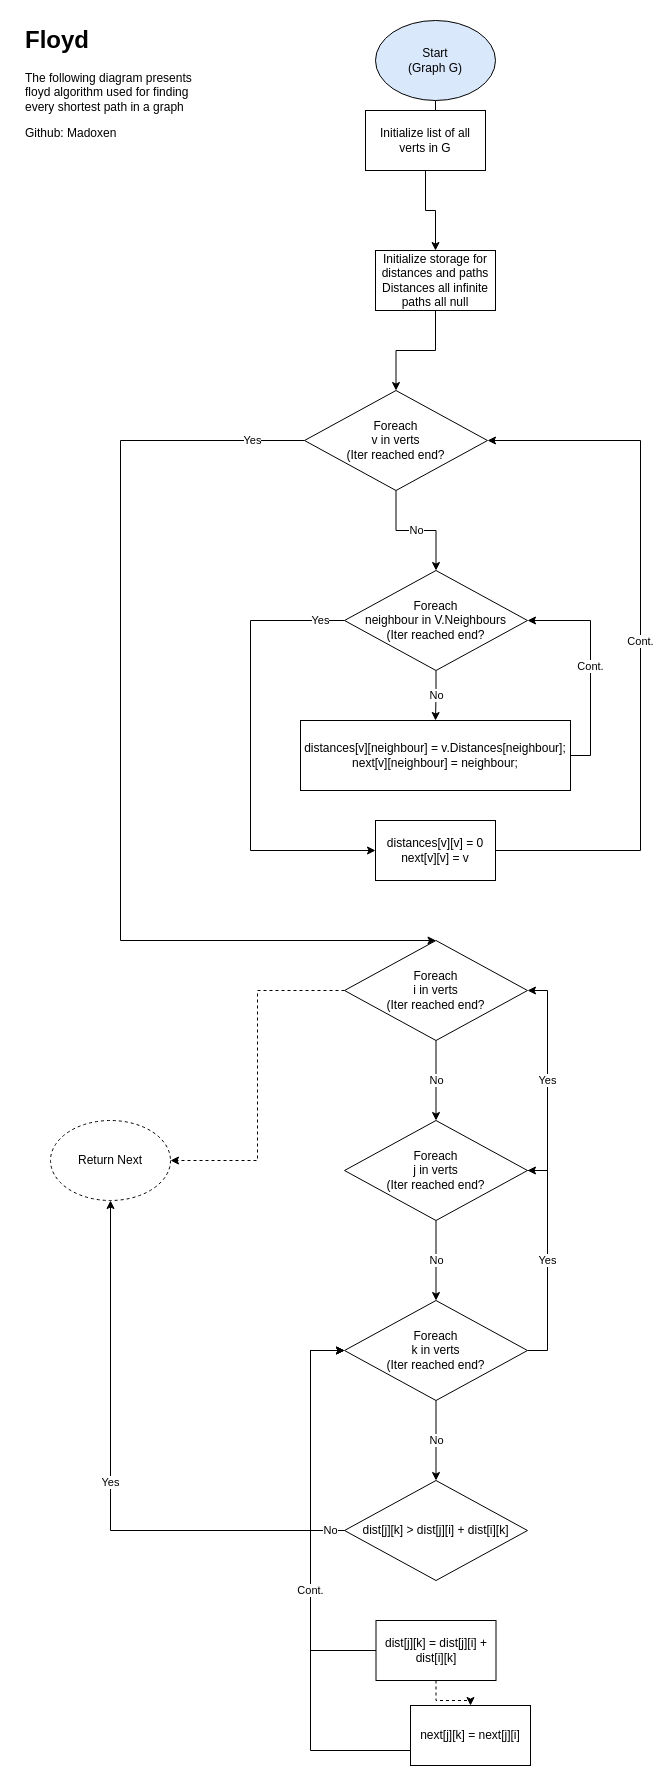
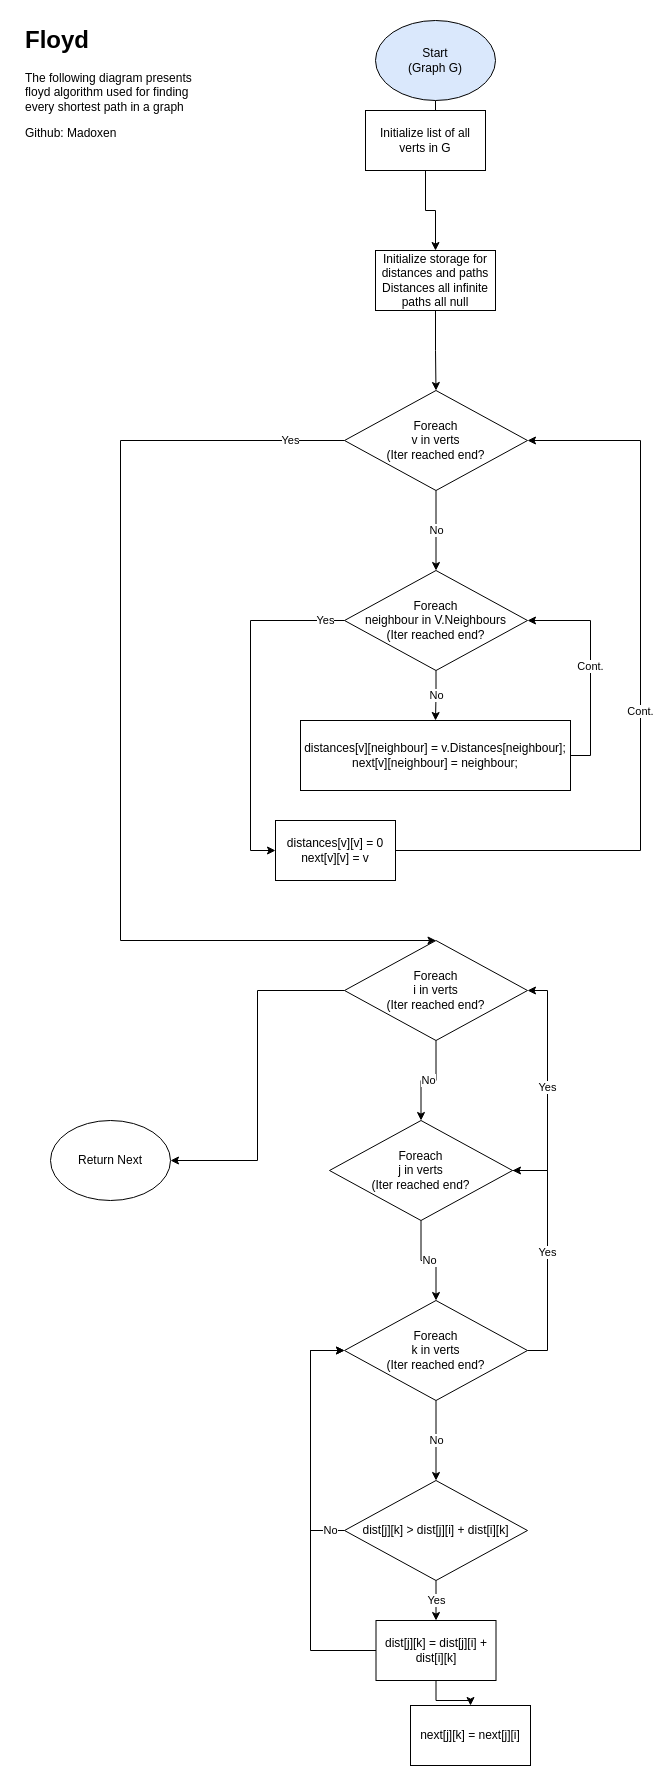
(396, 441) -> (436, 441)
(436, 851) -> (336, 851)
(258, 1073) -> (258, 1073)
(111, 1161) -> (111, 1161)
(436, 1171) -> (421, 1171)
(111, 1468) -> (436, 1597)
(443, 1701) -> (443, 1701)
(313, 1751) -> none
